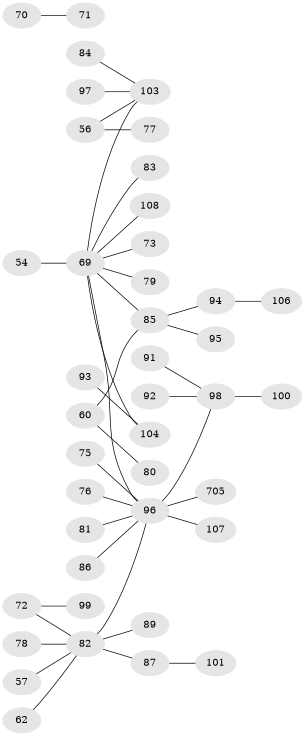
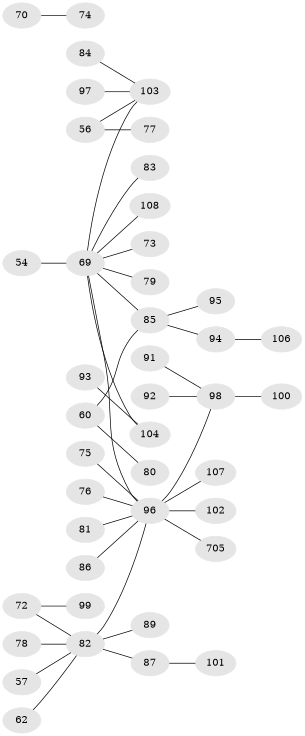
(85, 16) -> (85, 16)
none -> (216, 511)
